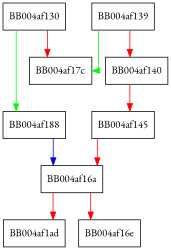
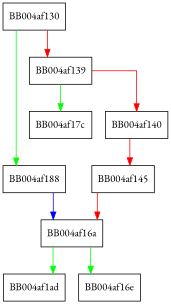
(47, 40) -> (47, 40)
(53, 202) -> (53, 257)
(91, 202) -> (91, 257)
